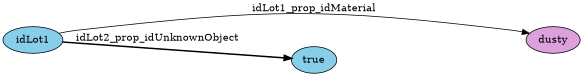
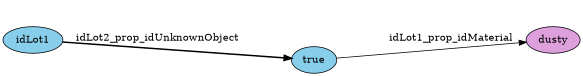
(291, 14) -> (428, 50)
